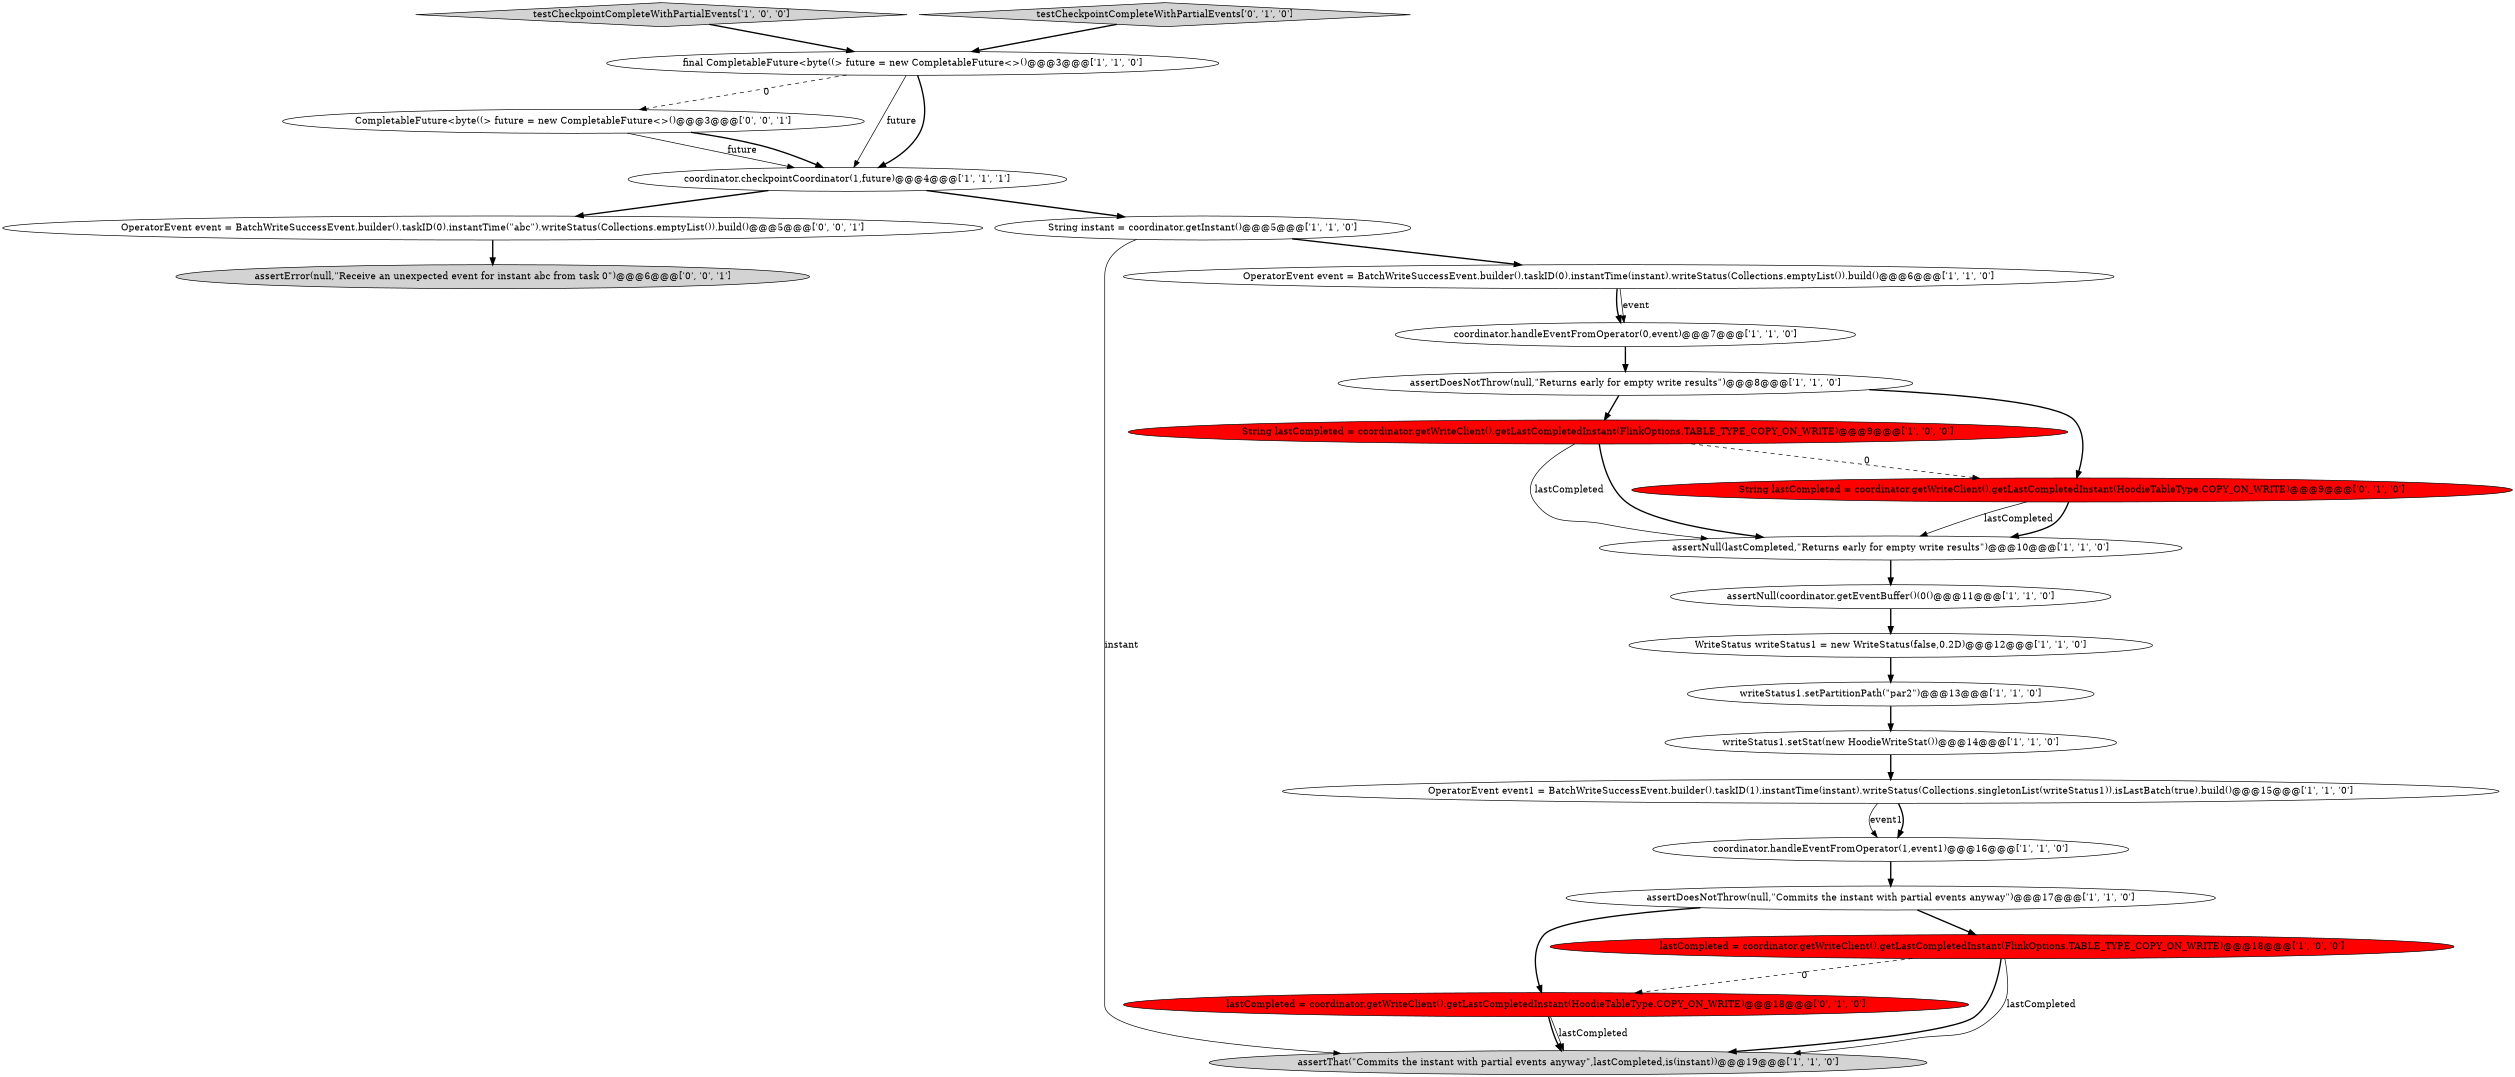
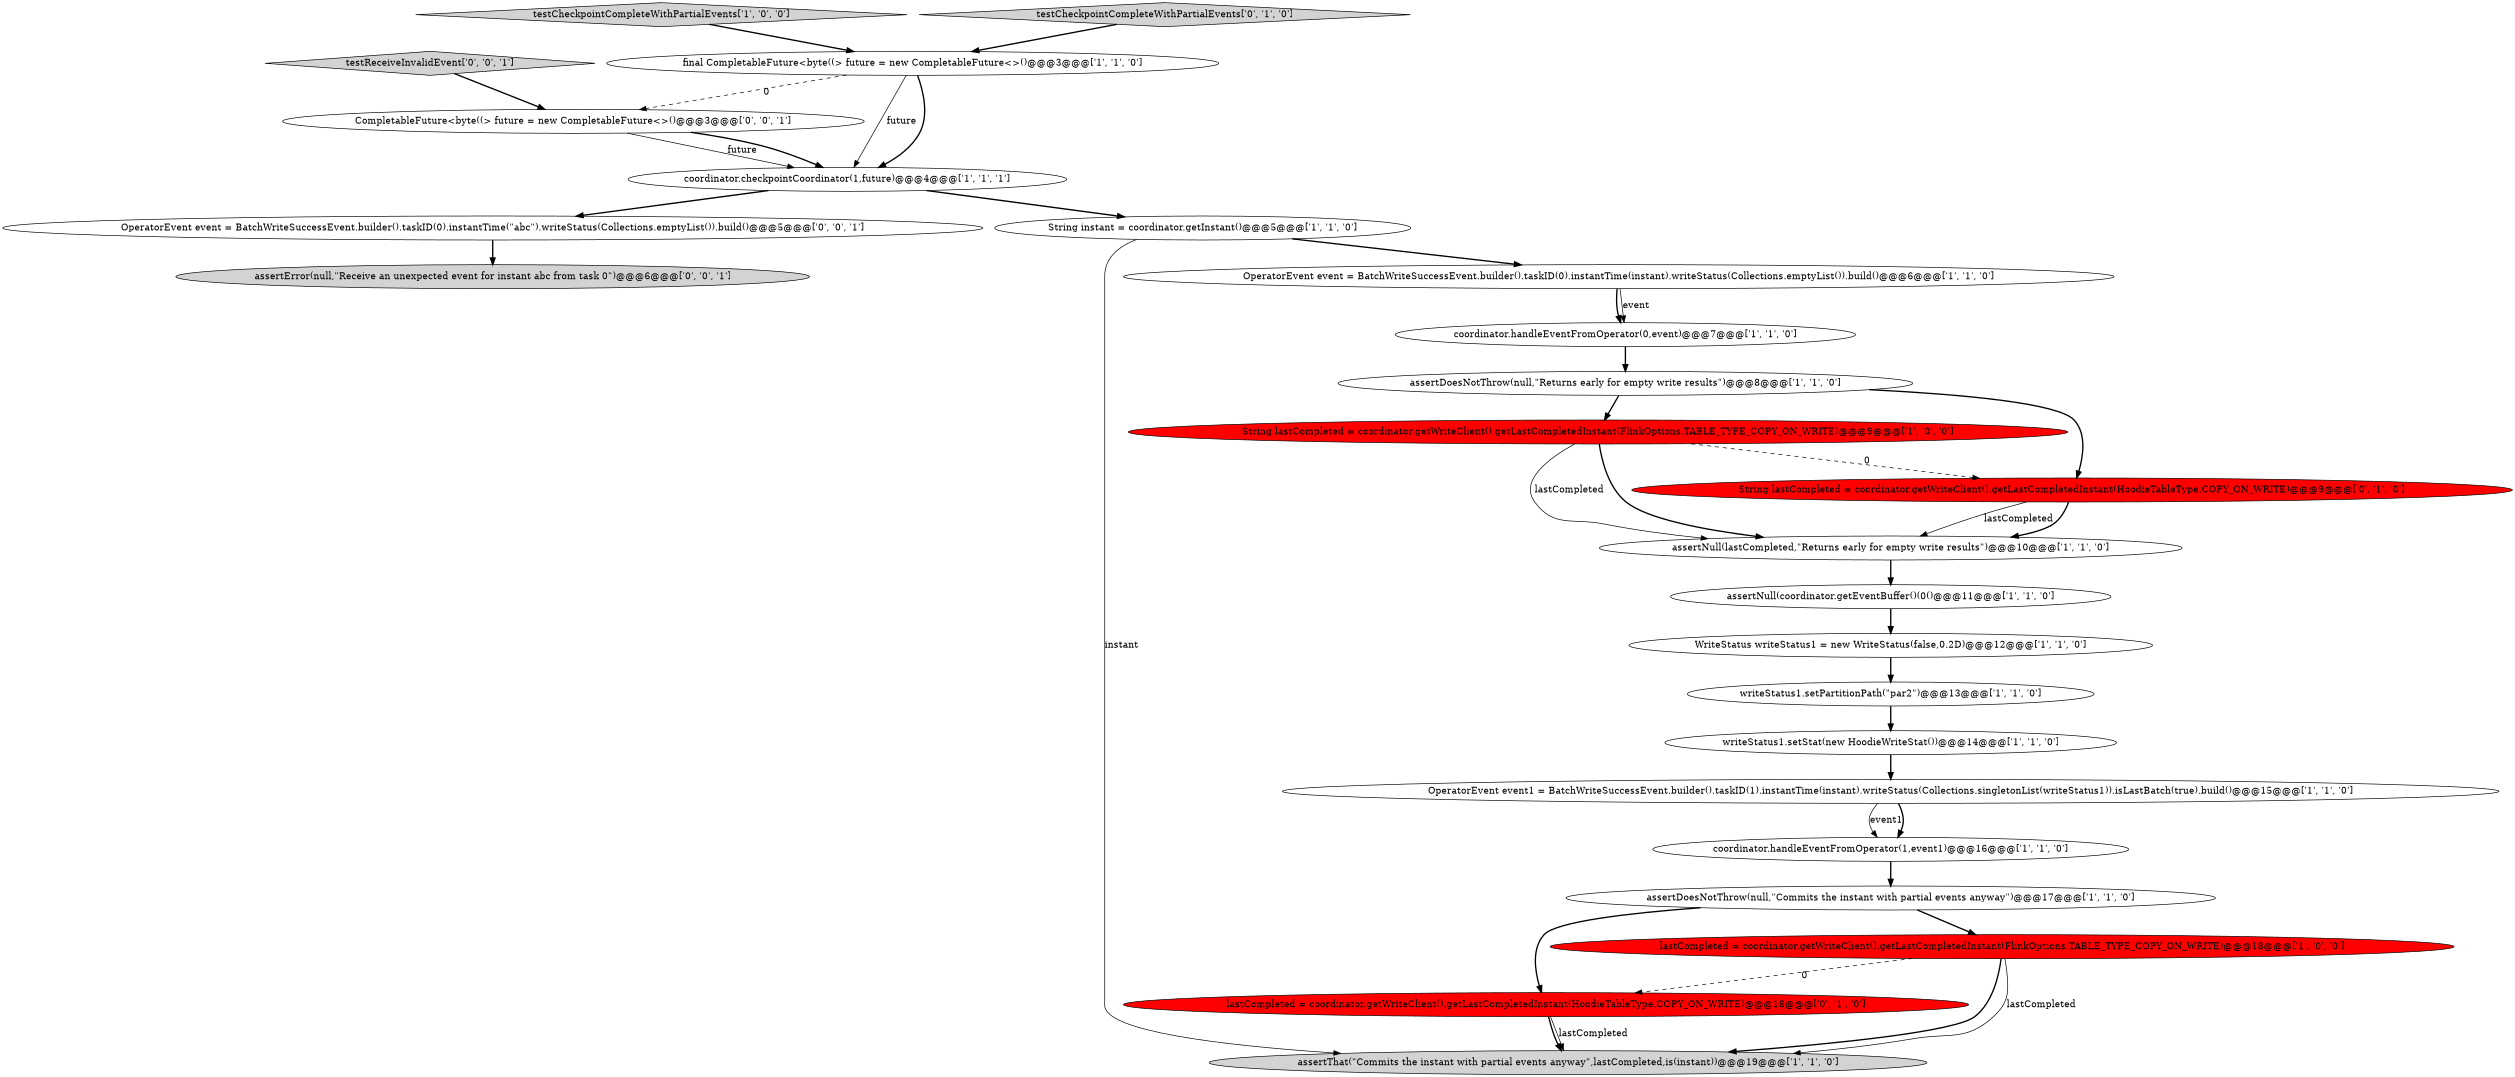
none -> (430, 63)
